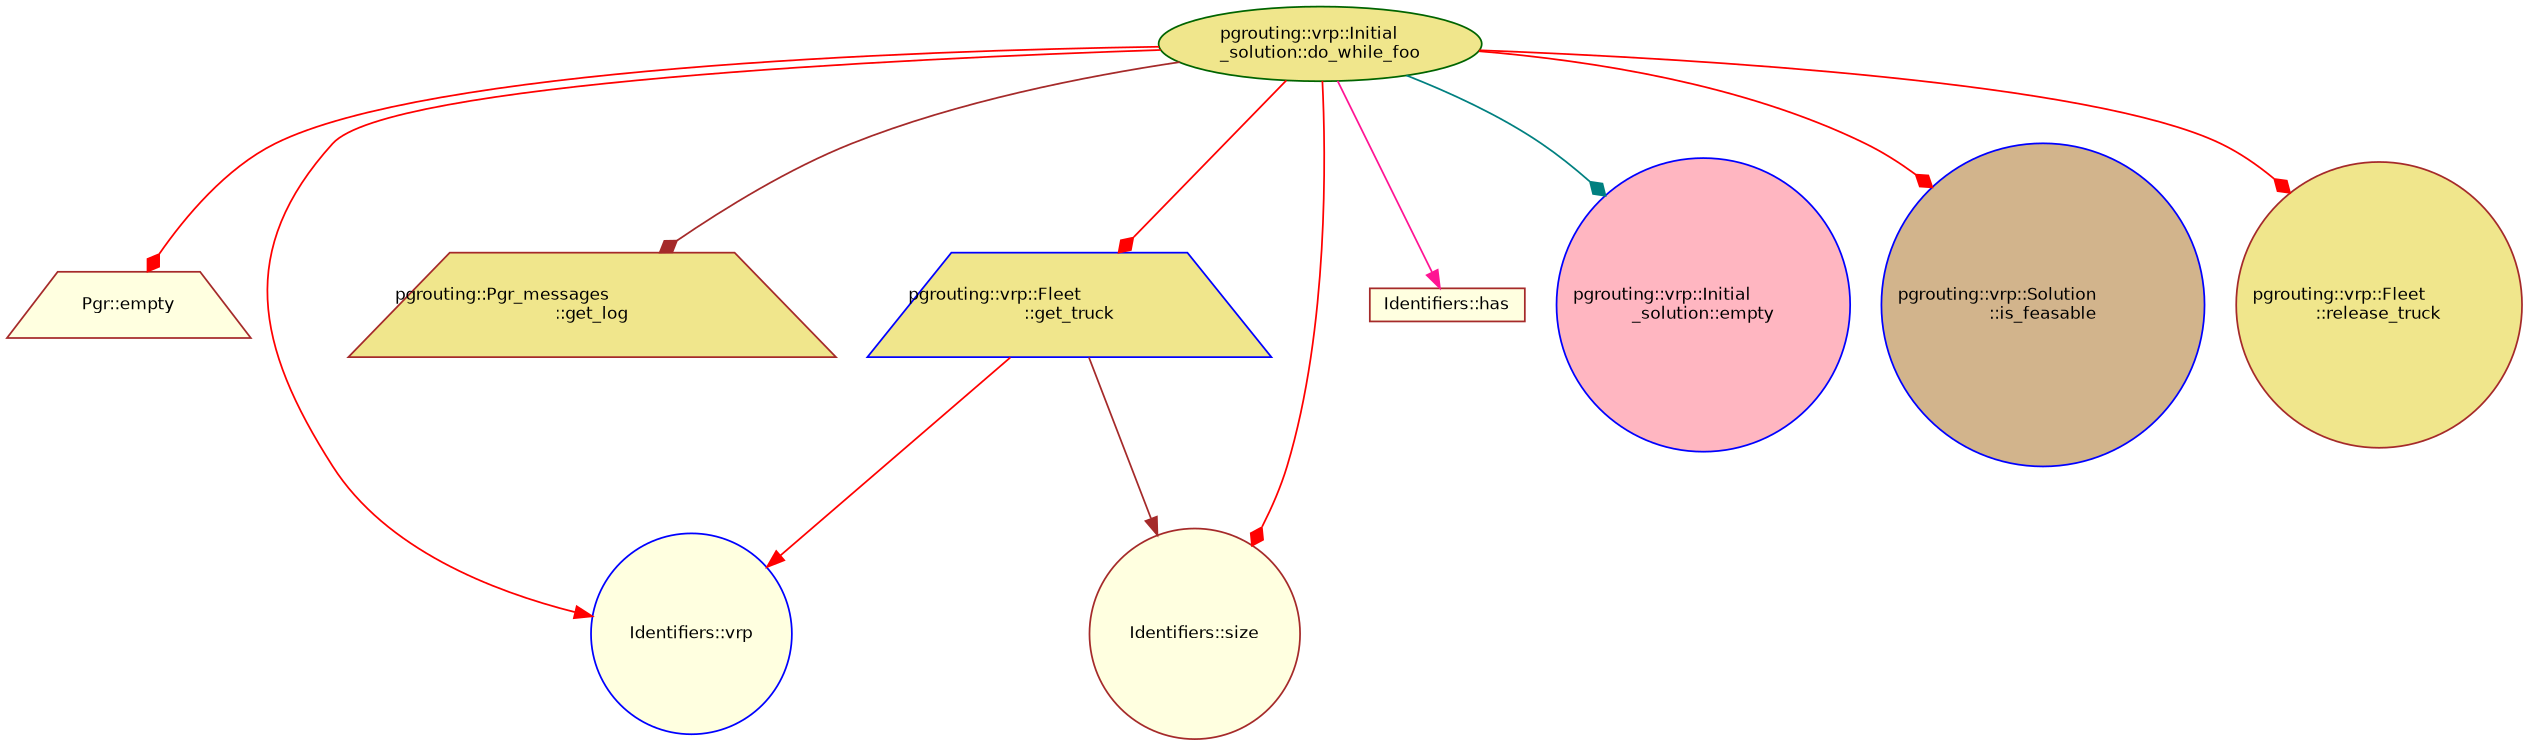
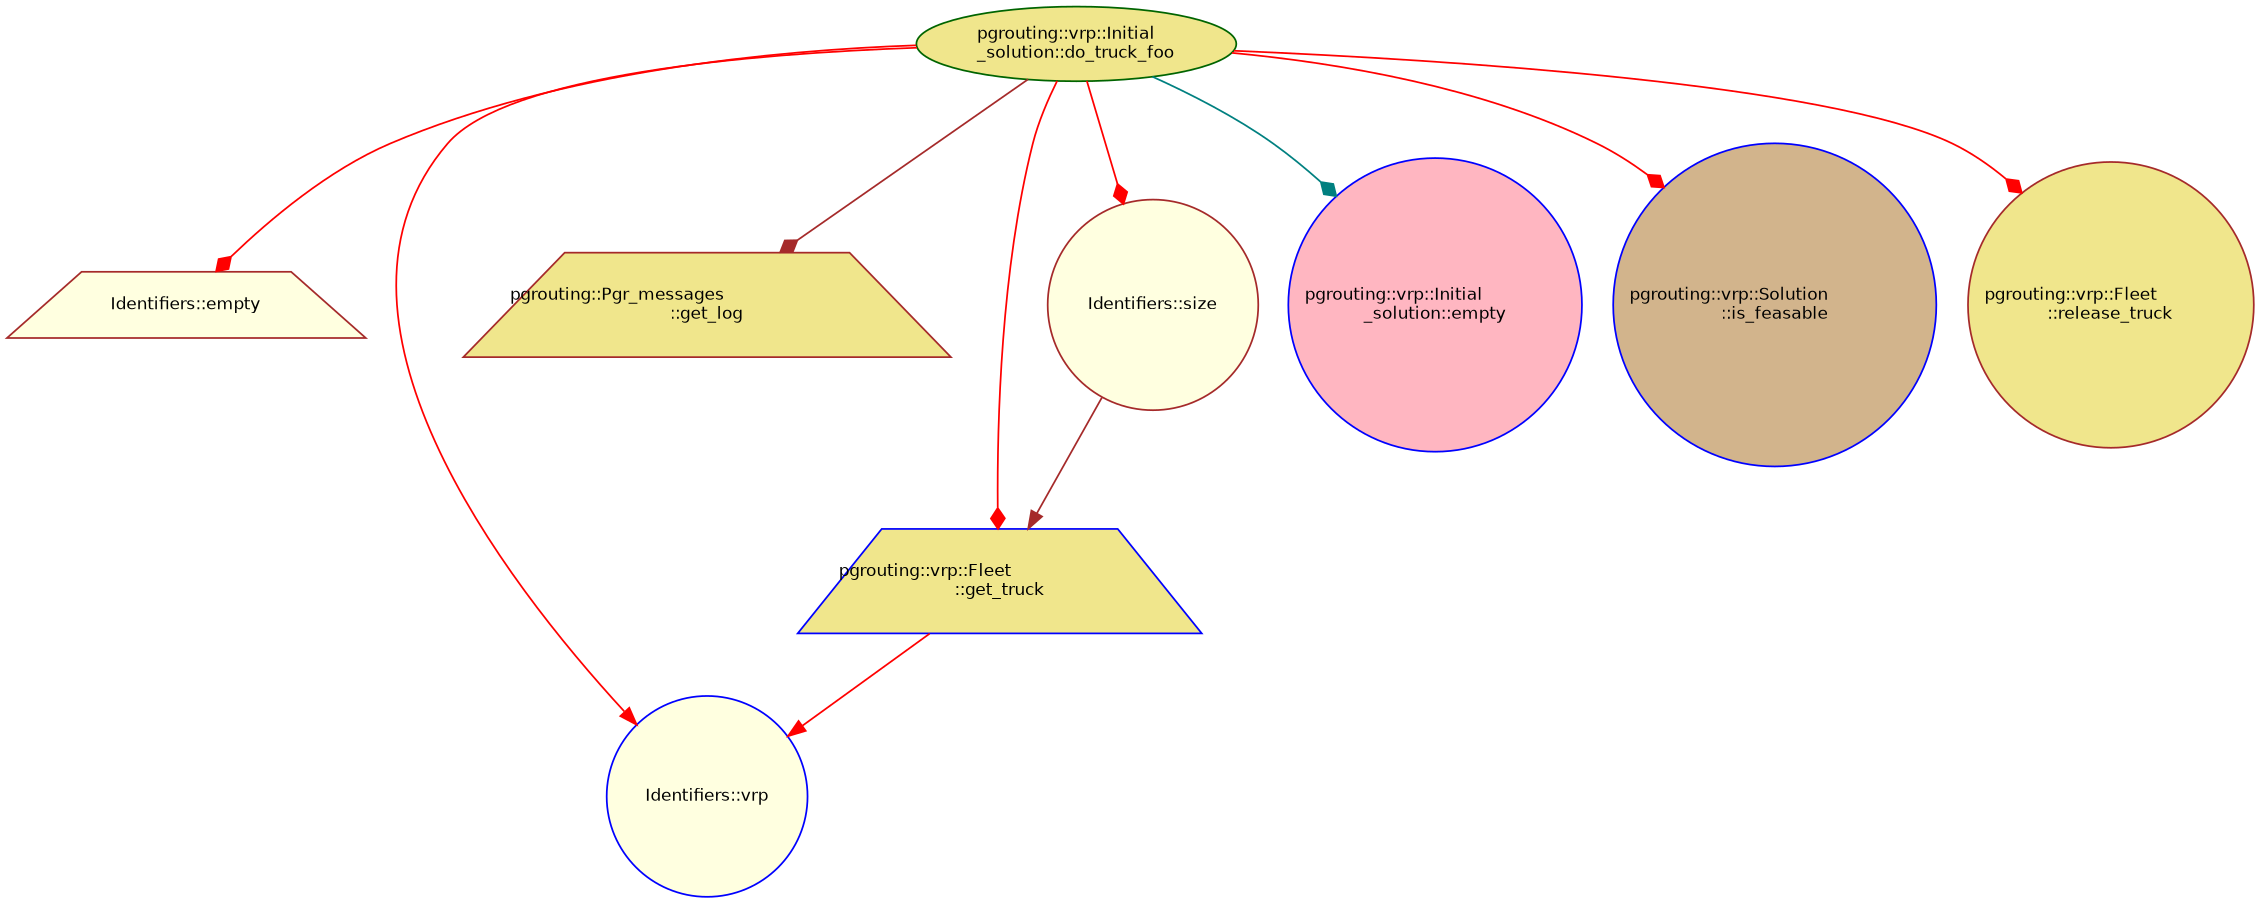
(1320, 44) -> (1076, 44)
(129, 305) -> (186, 305)
(1447, 305) -> none
(1120, 438) -> (1069, 455)
